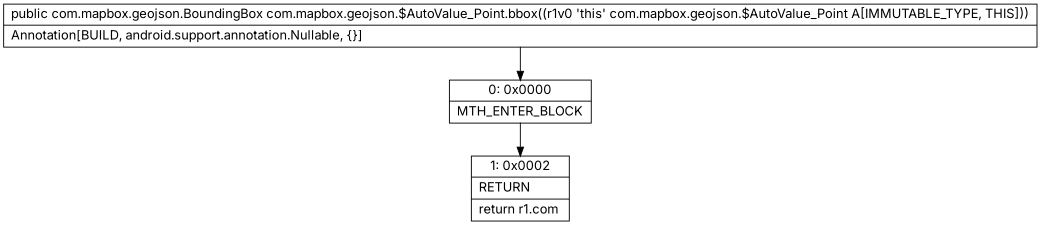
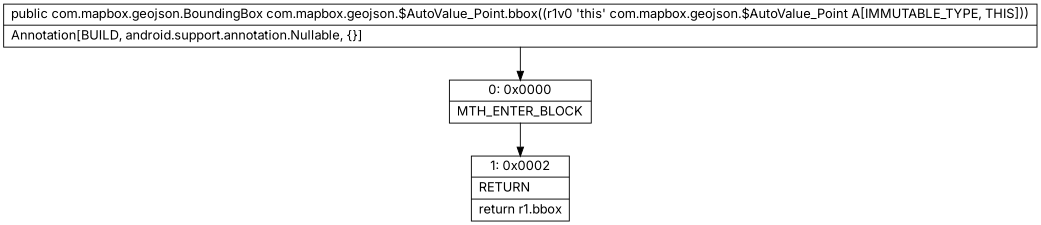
(519, 210) -> (520, 210)
